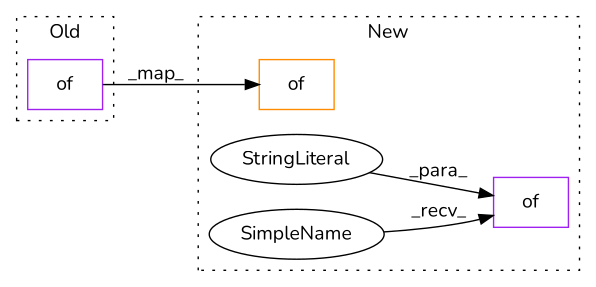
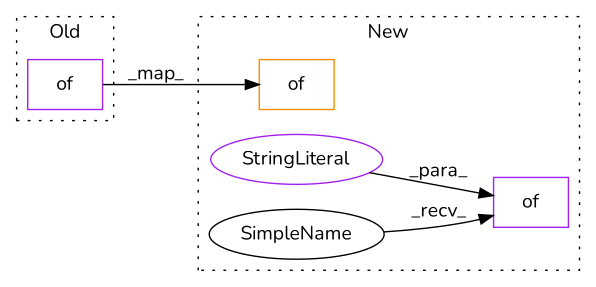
(297, 159) -> (297, 159)
